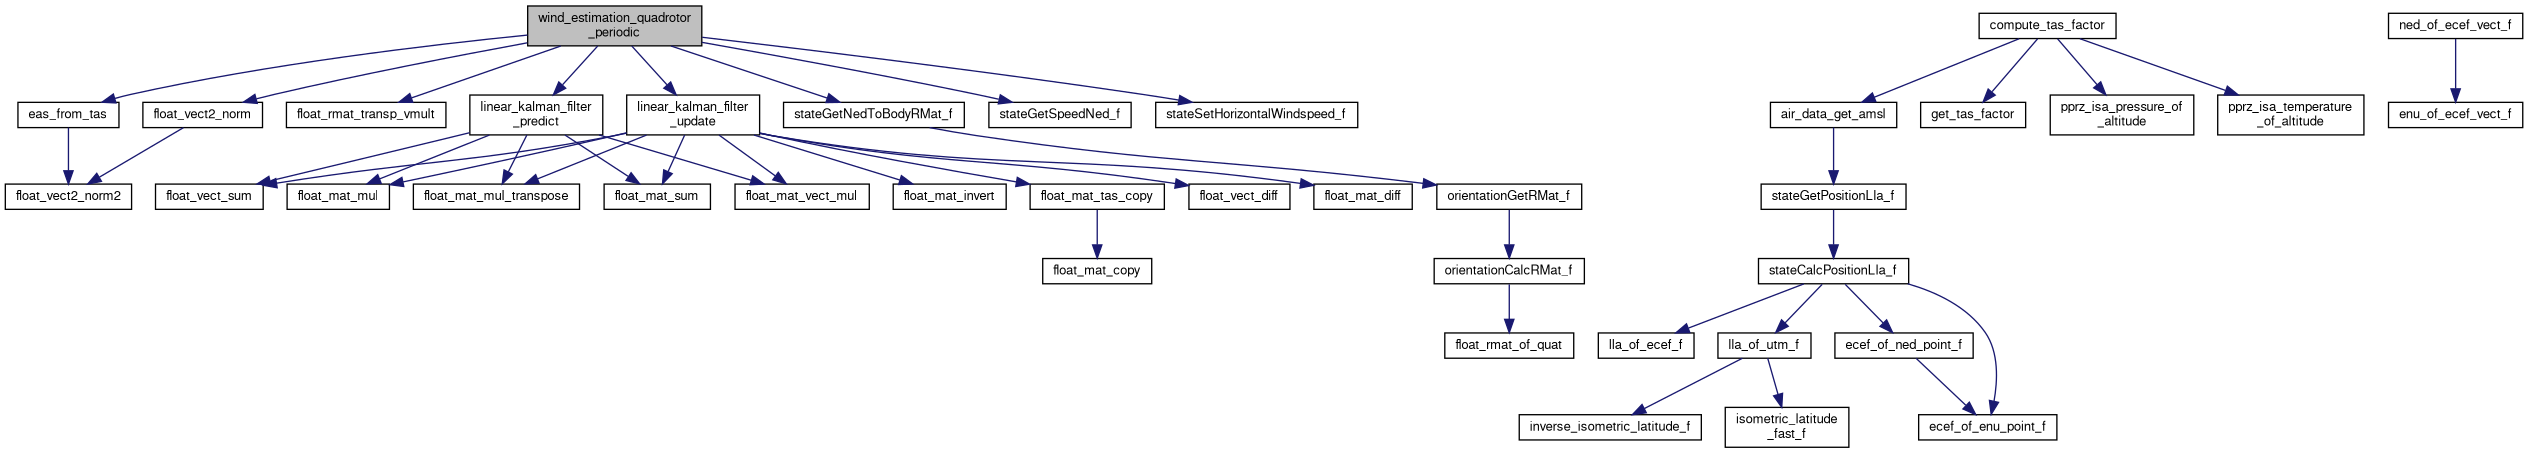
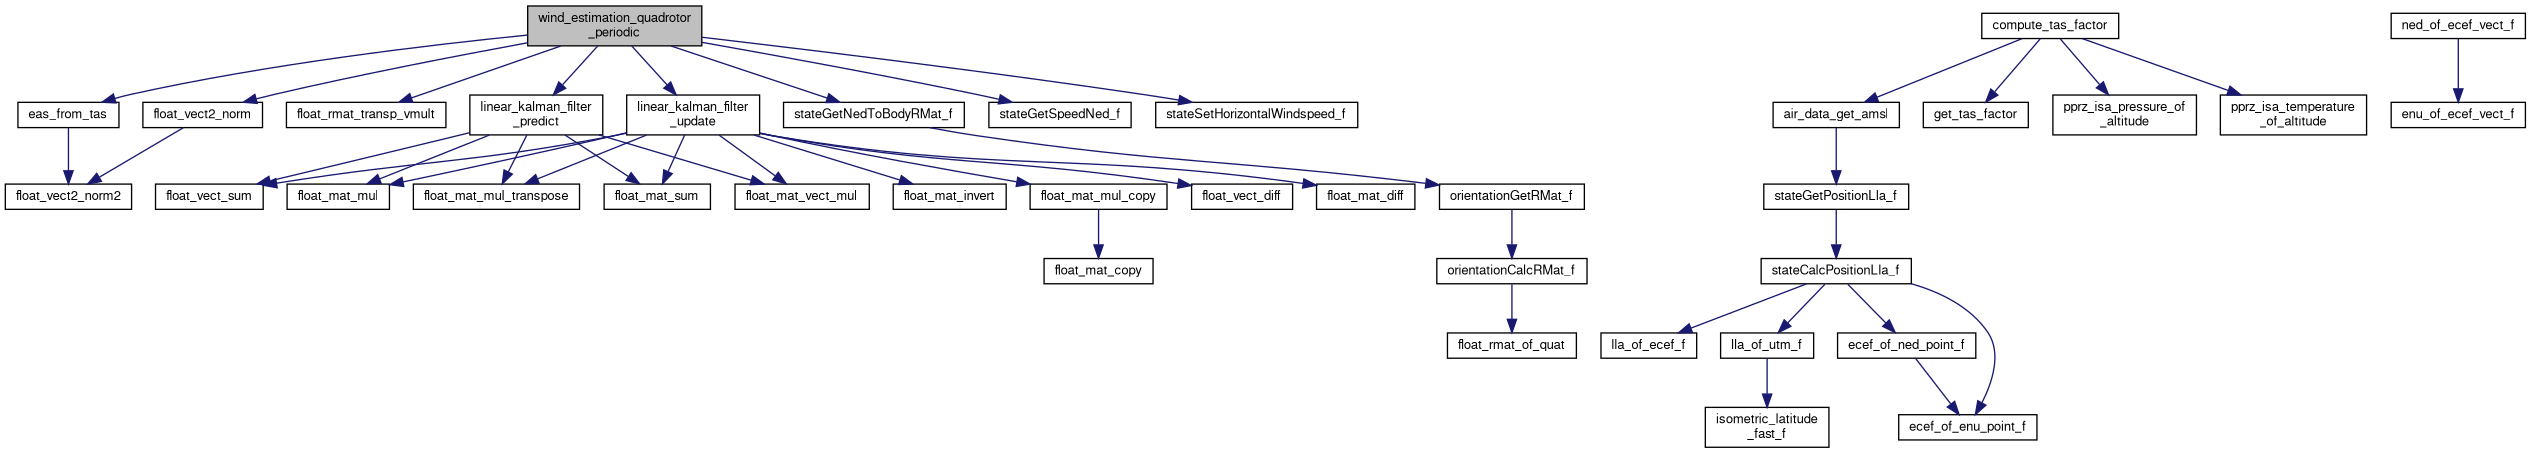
(1097, 197) -> (1099, 197)
(1610, 427) -> none
